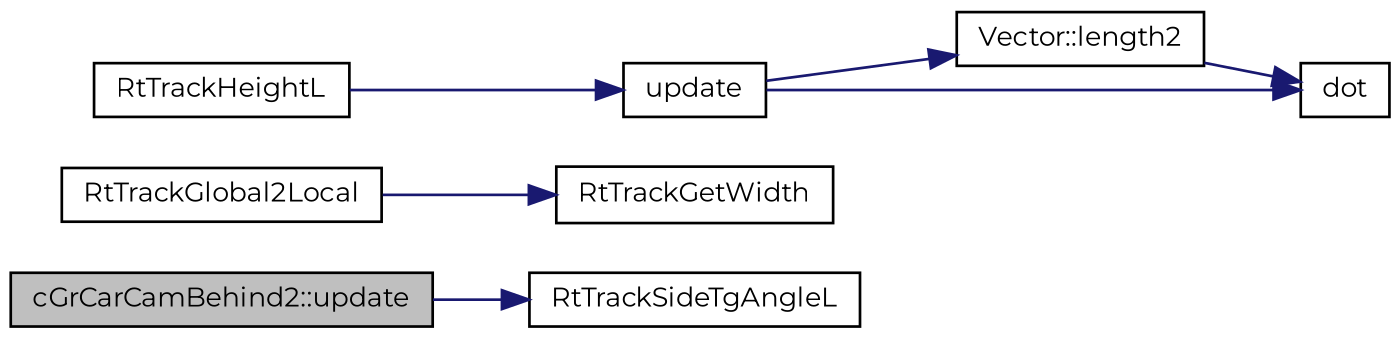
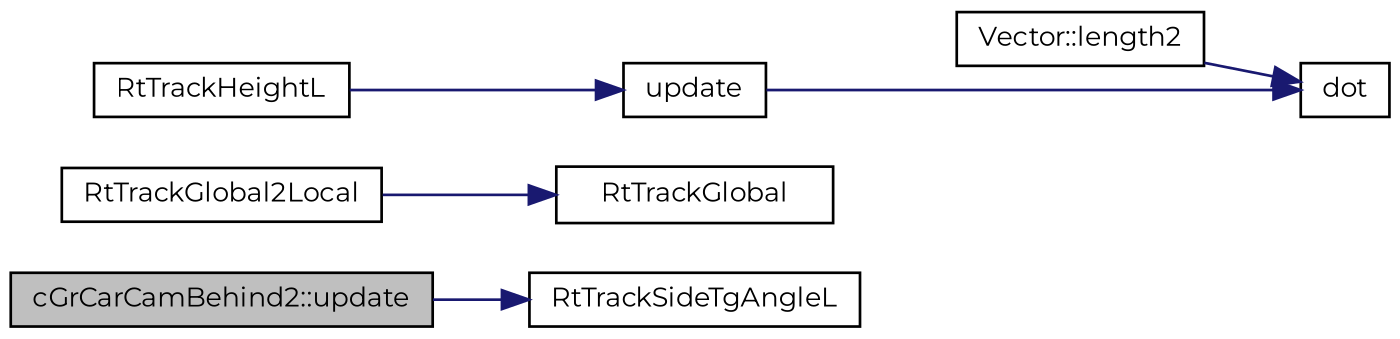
(848, 70) -> none
(695, 195) -> (695, 195)
